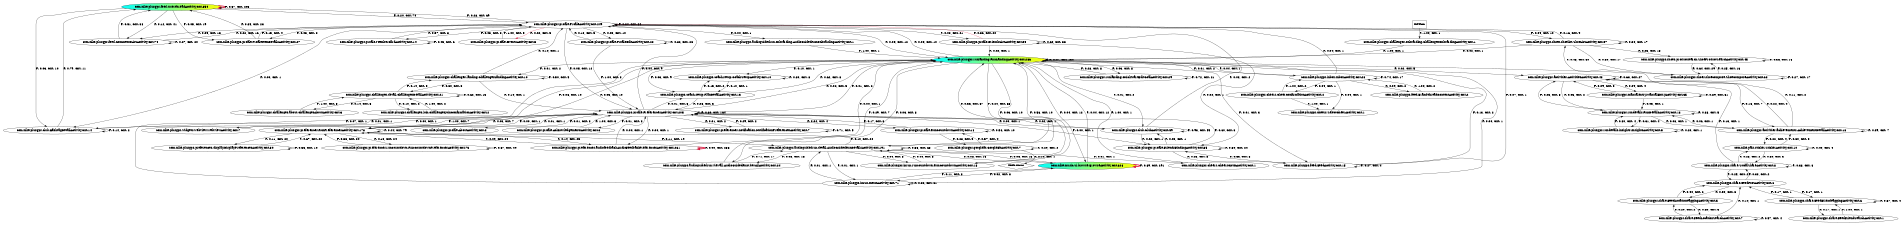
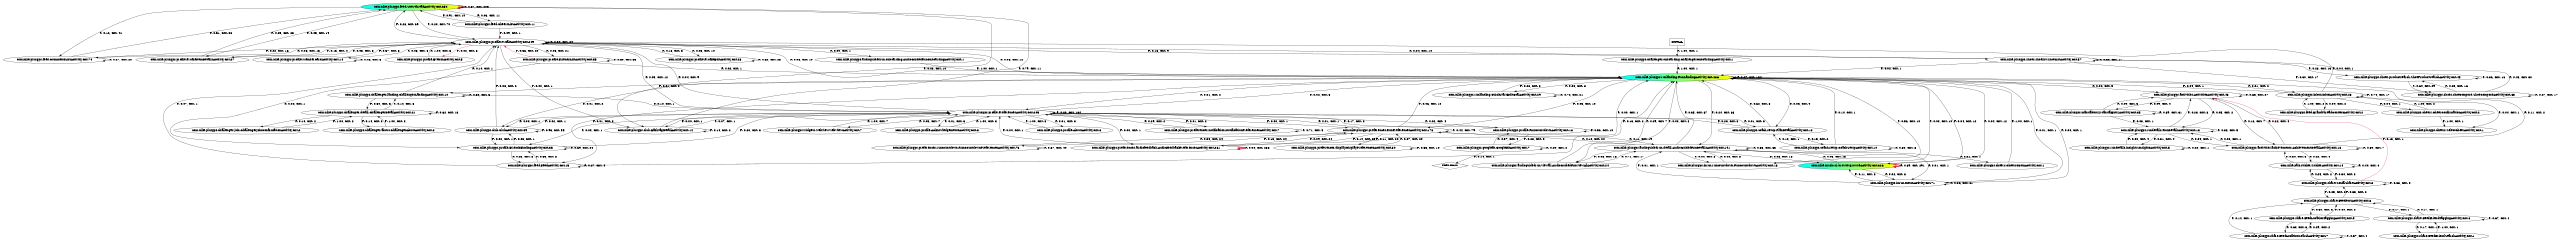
none -> (500, 25)
(841, 64) -> (1810, 85)
(601, 81) -> (1027, 124)
(1710, 87) -> (2328, 122)
